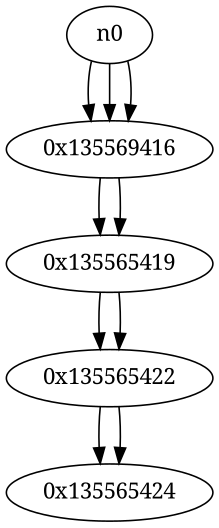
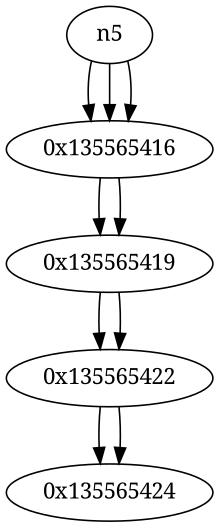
(110, 35) -> (110, 35)
(110, 149) -> (110, 149)
